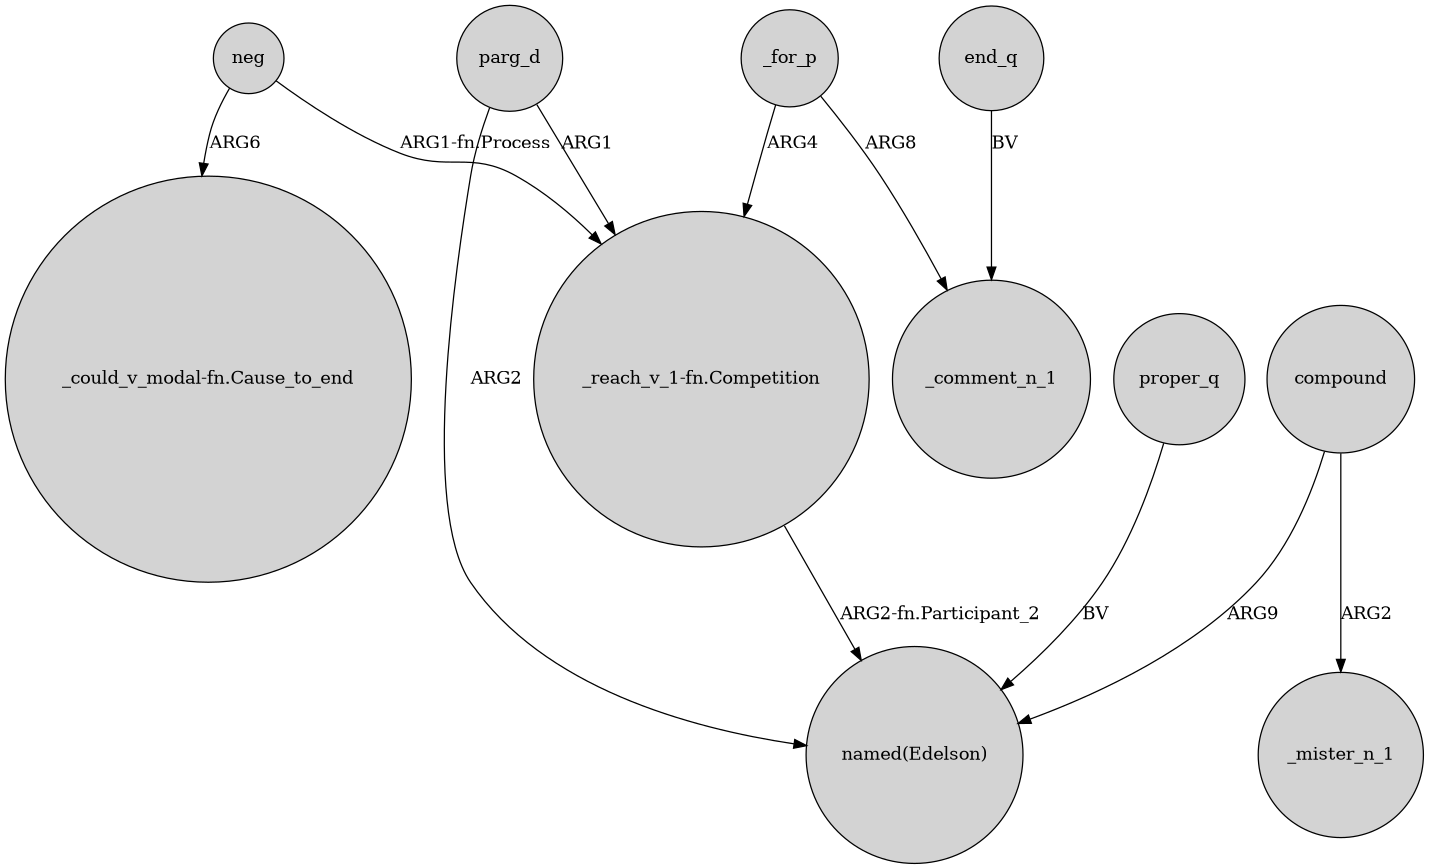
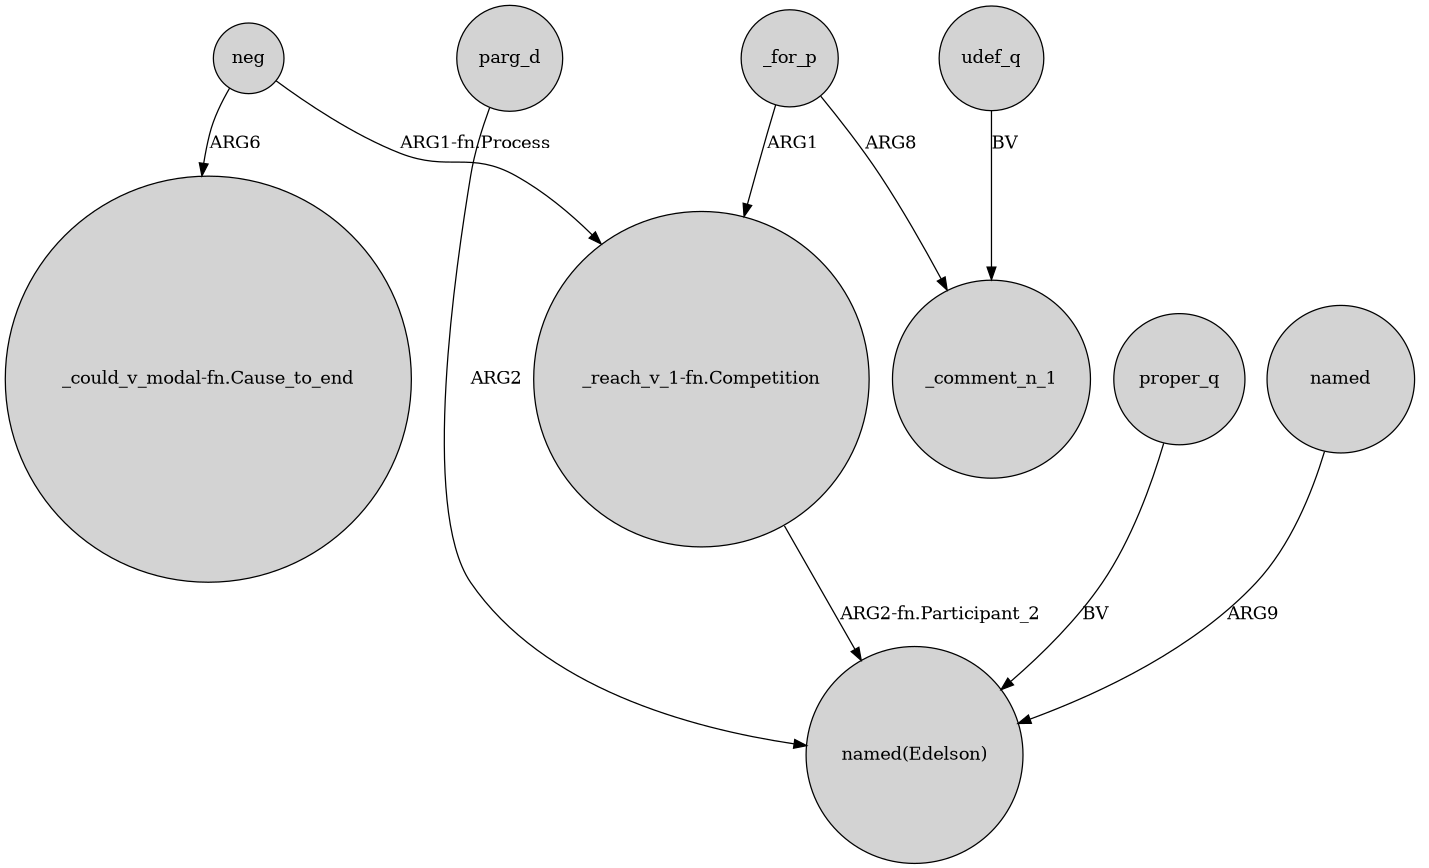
(991, 58) -> (991, 58)
(793, 144) -> (793, 144)
(573, 164) -> none
(1341, 379) -> (1341, 379)
(1341, 755) -> none
